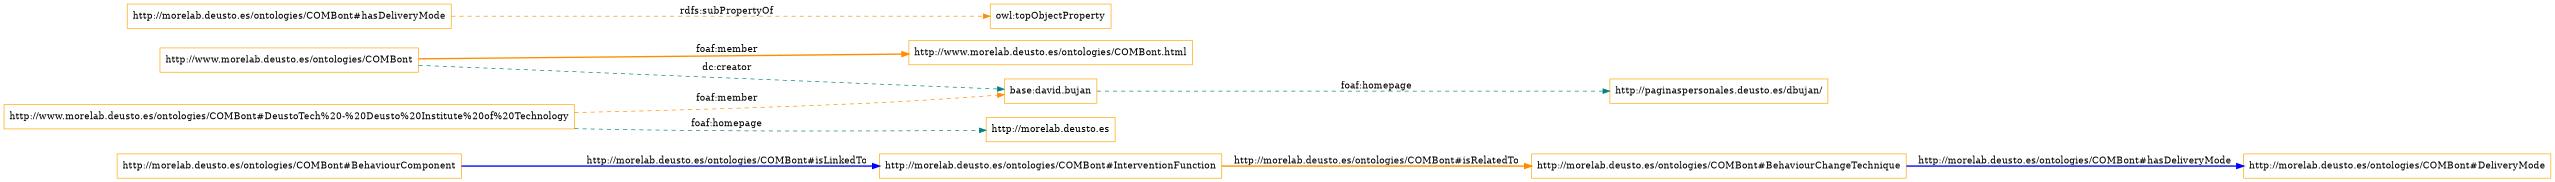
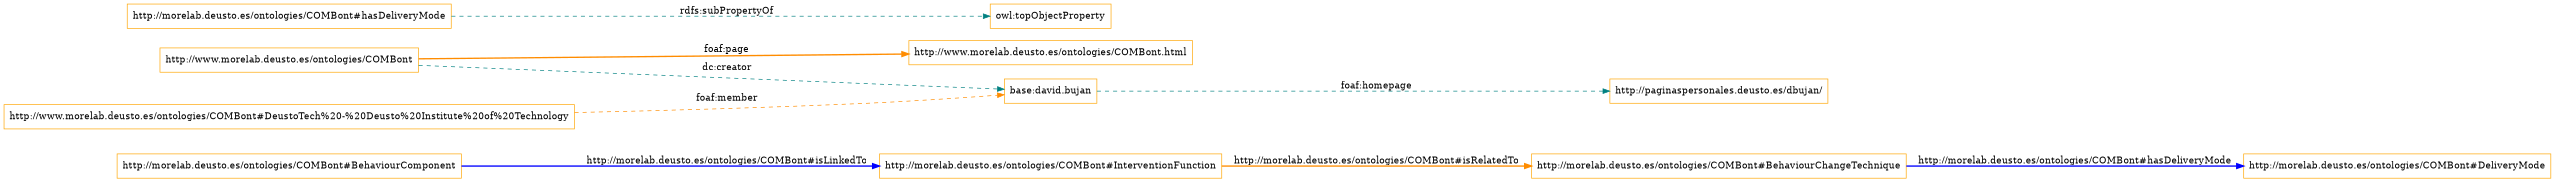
(717, 16) -> (717, 16)
(727, 50) -> (727, 50)
(1051, 130) -> none
